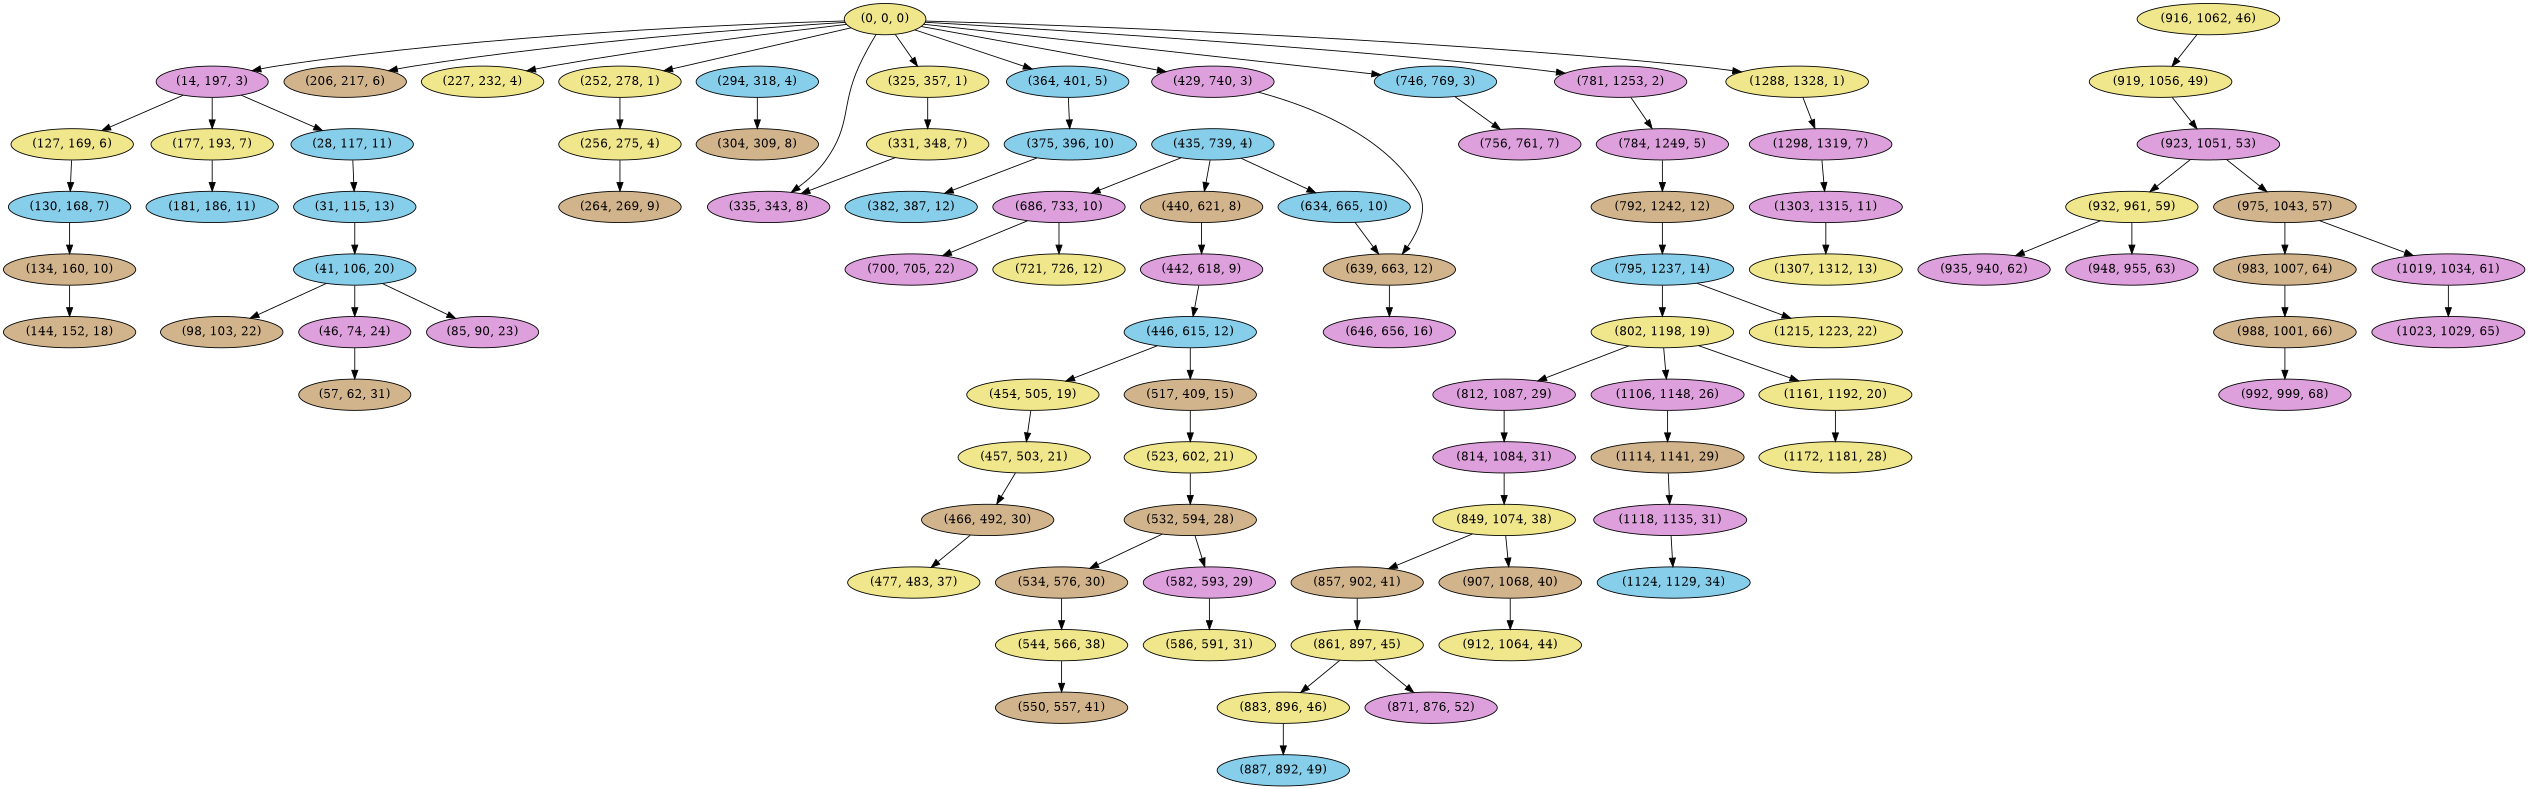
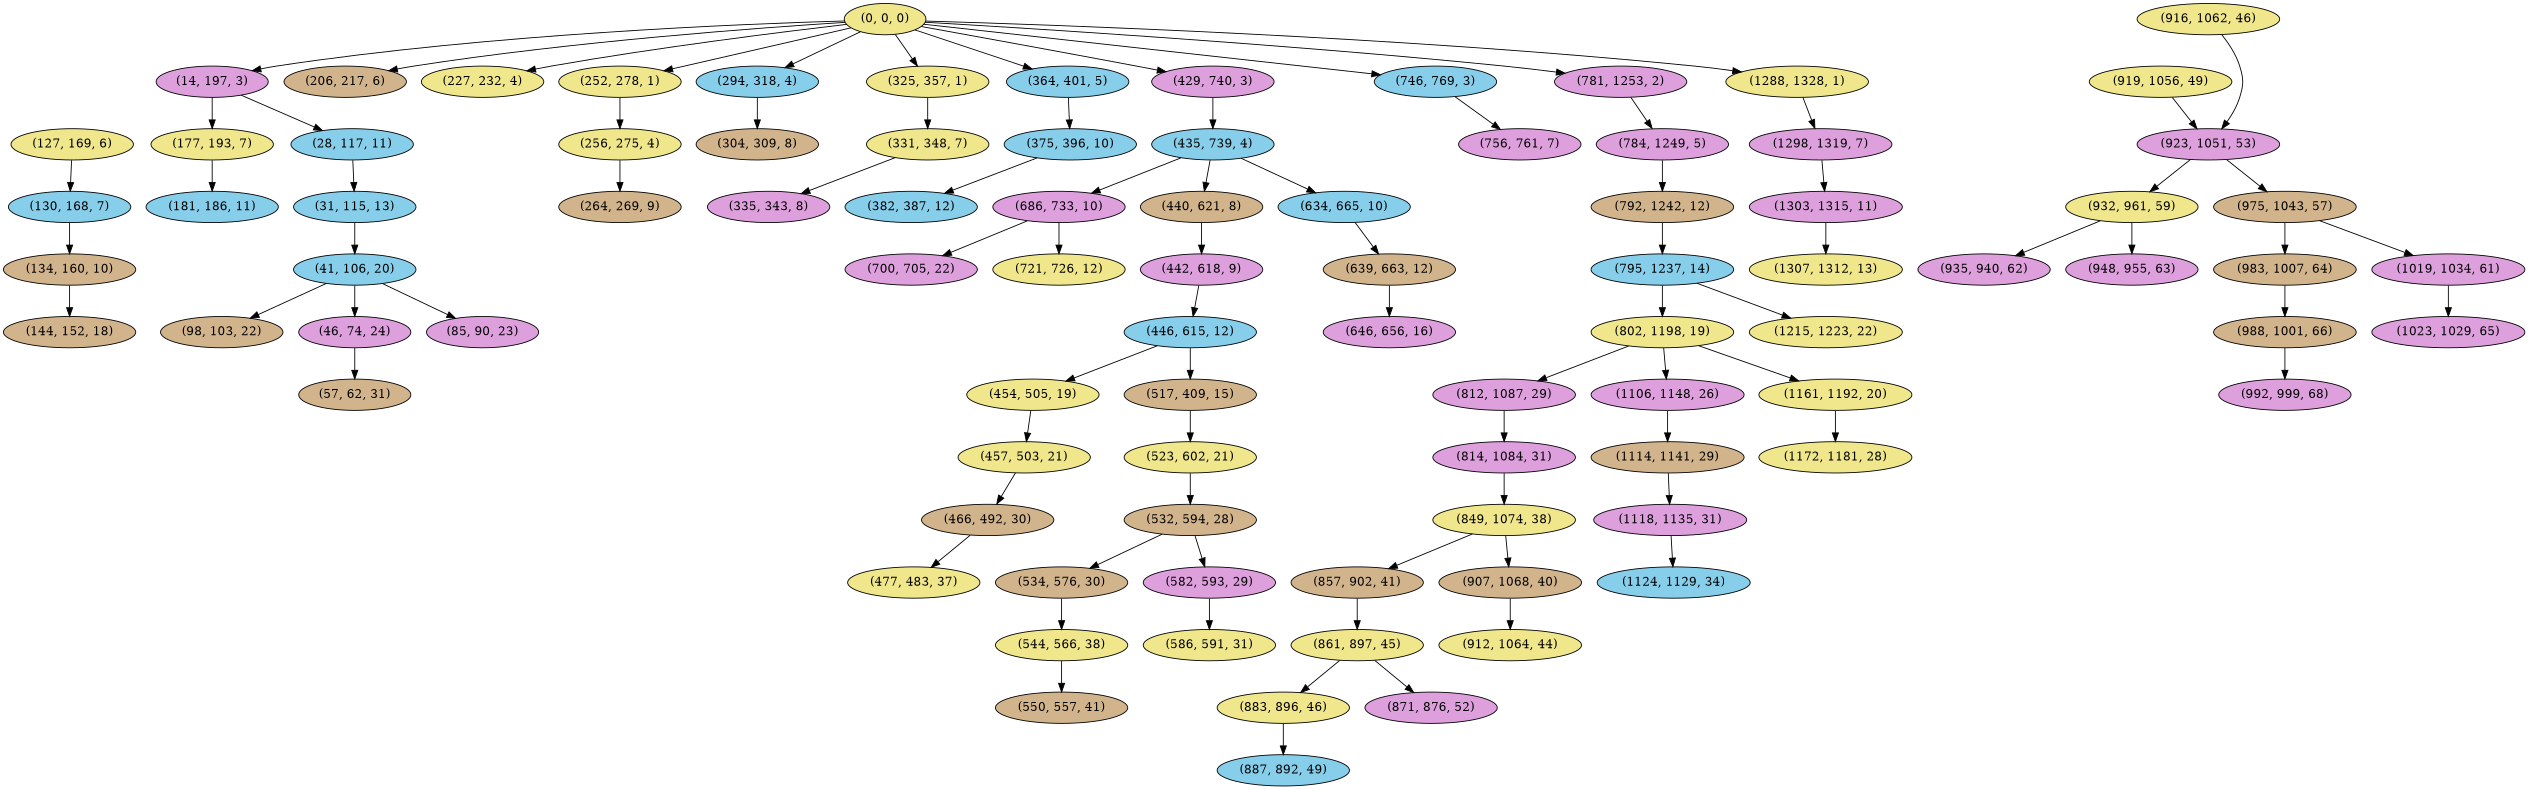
(2187, 47) -> (2242, 77)
(147, 111) -> none
(845, 116) -> (827, 48)
(1373, 144) -> (1213, 109)
